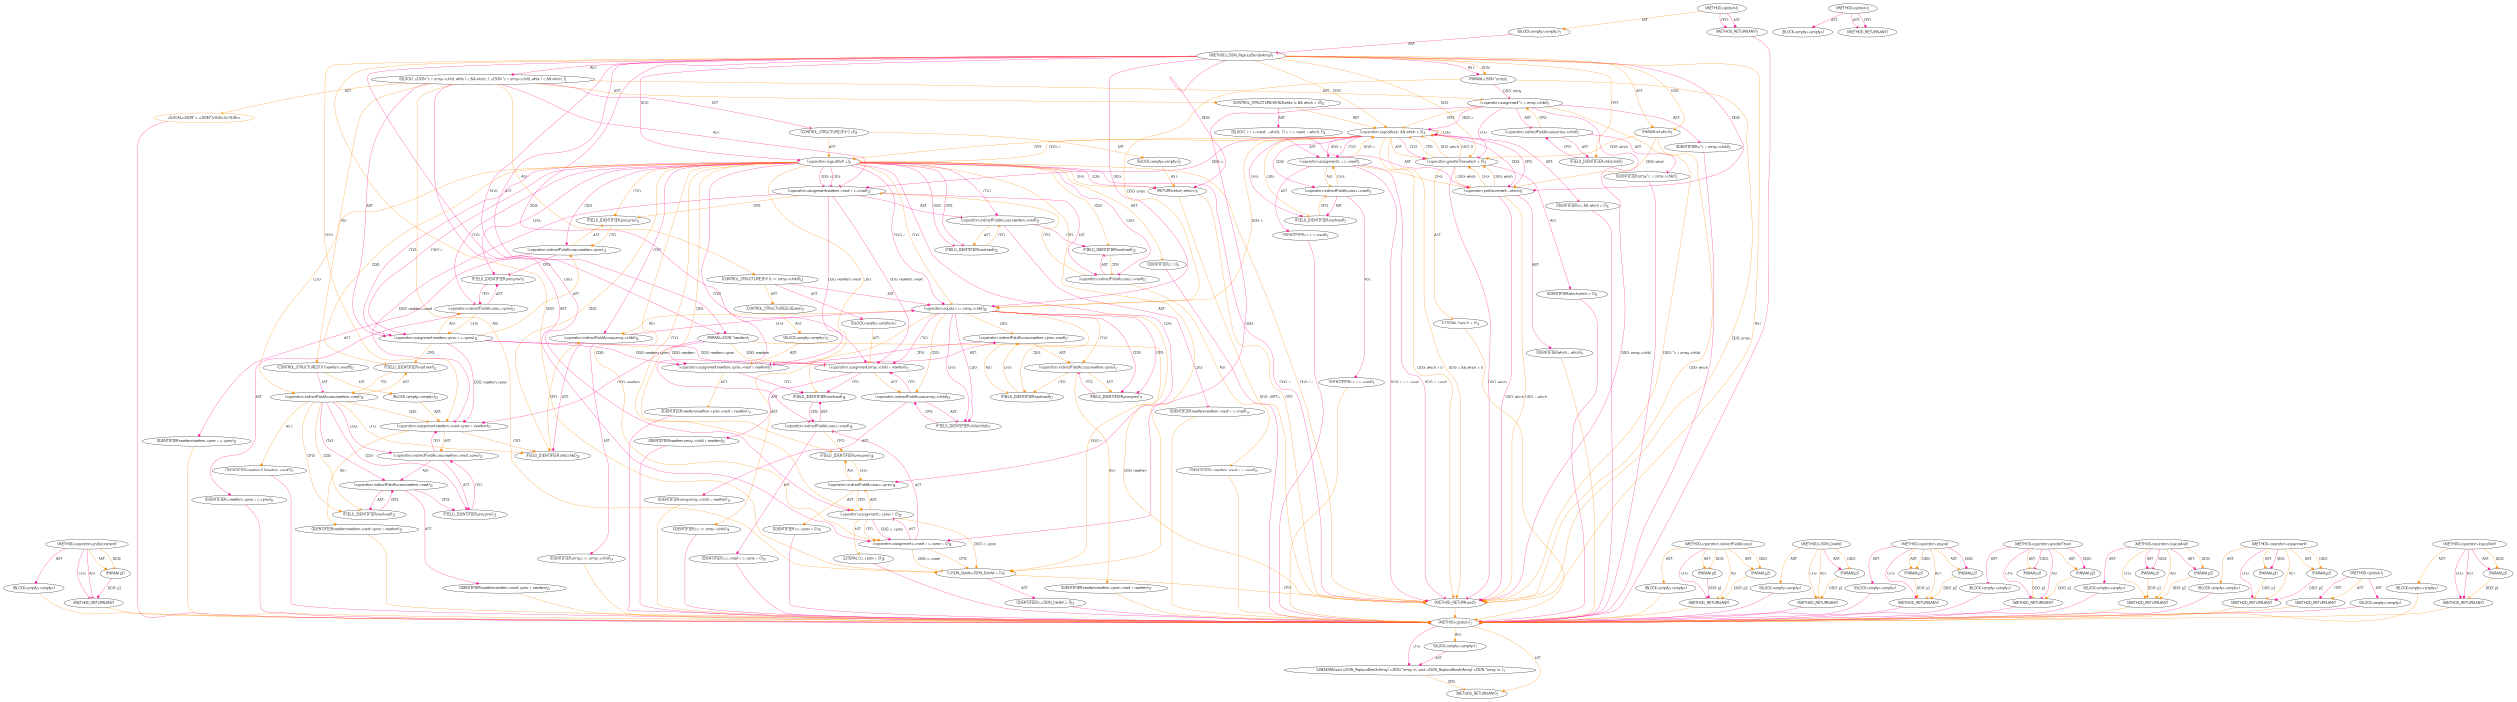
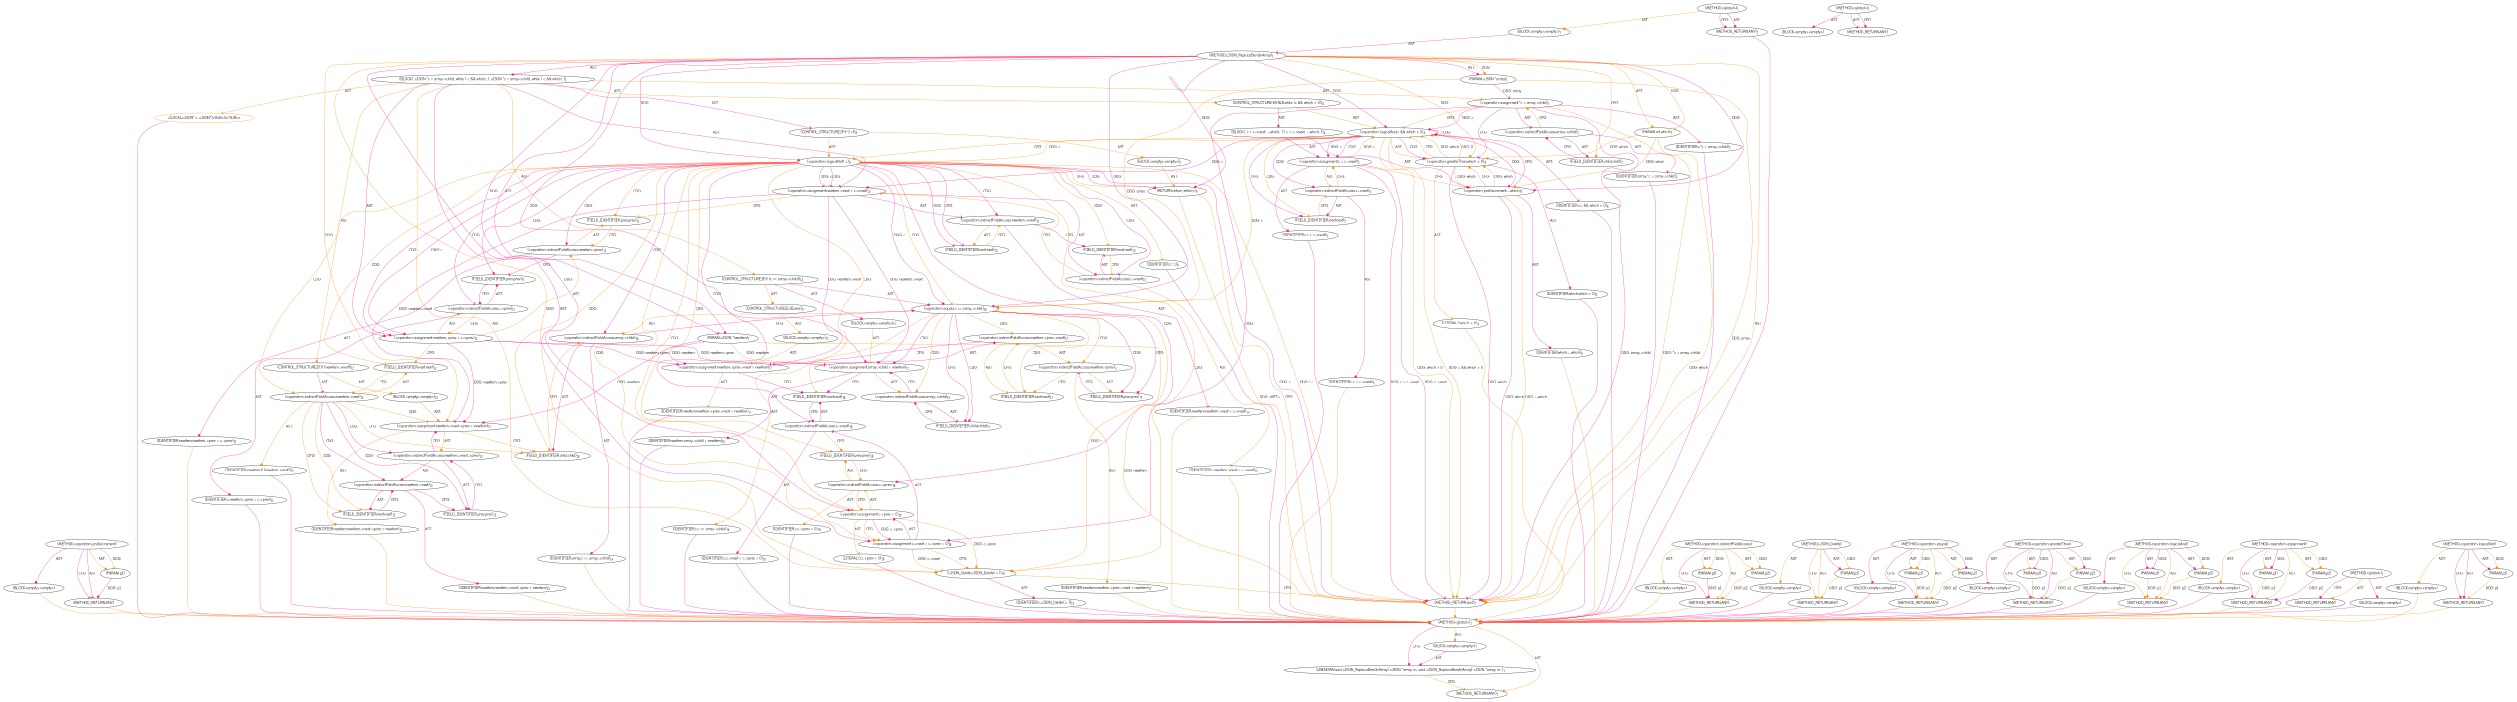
(1322, 88) -> (1322, 88)
(476, 338) -> (476, 338)
(694, 500) -> none
(905, 528) -> (905, 528)
